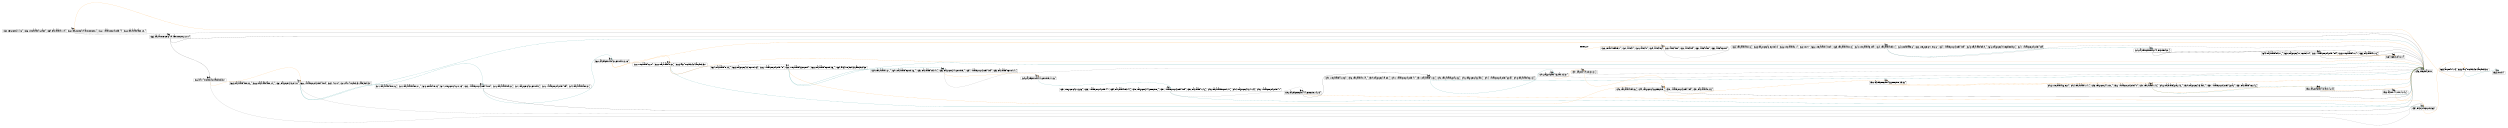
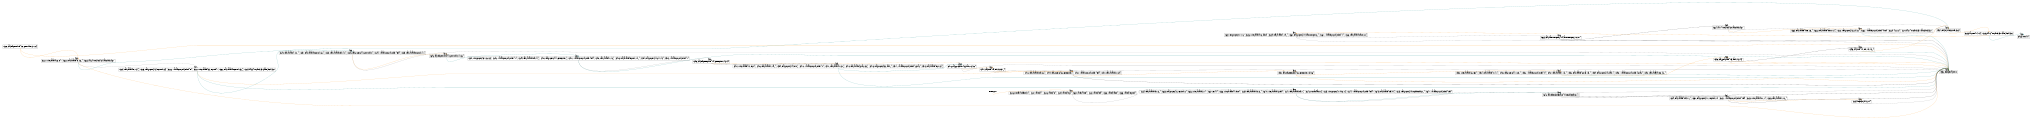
(483, 87) -> none
